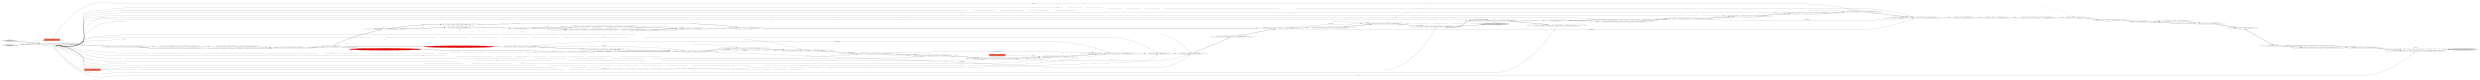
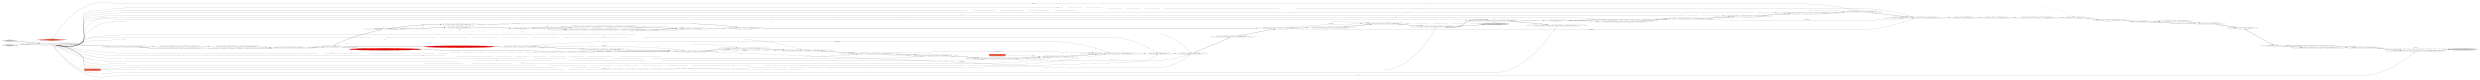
(52, 40) -> (52, 40)
